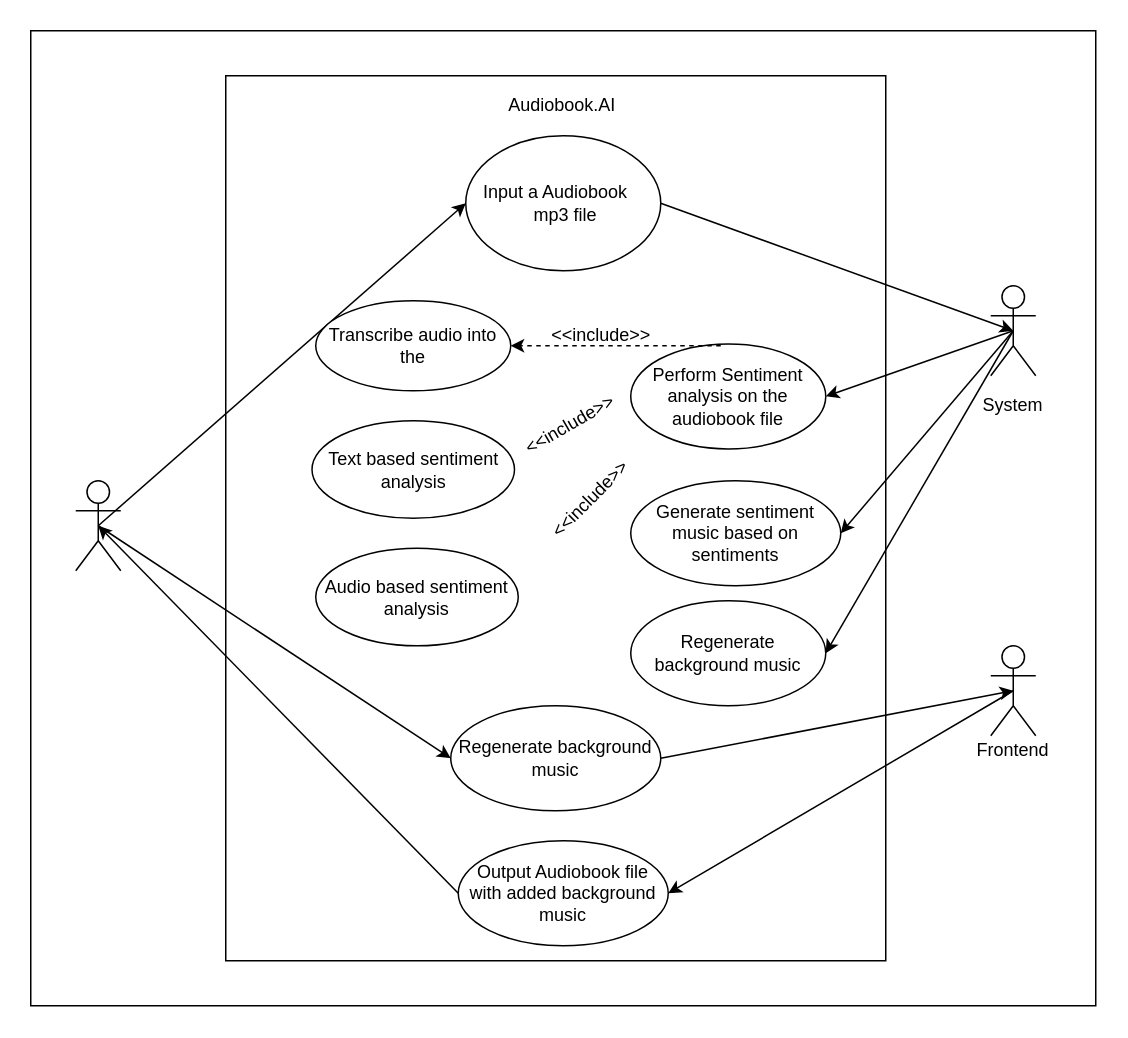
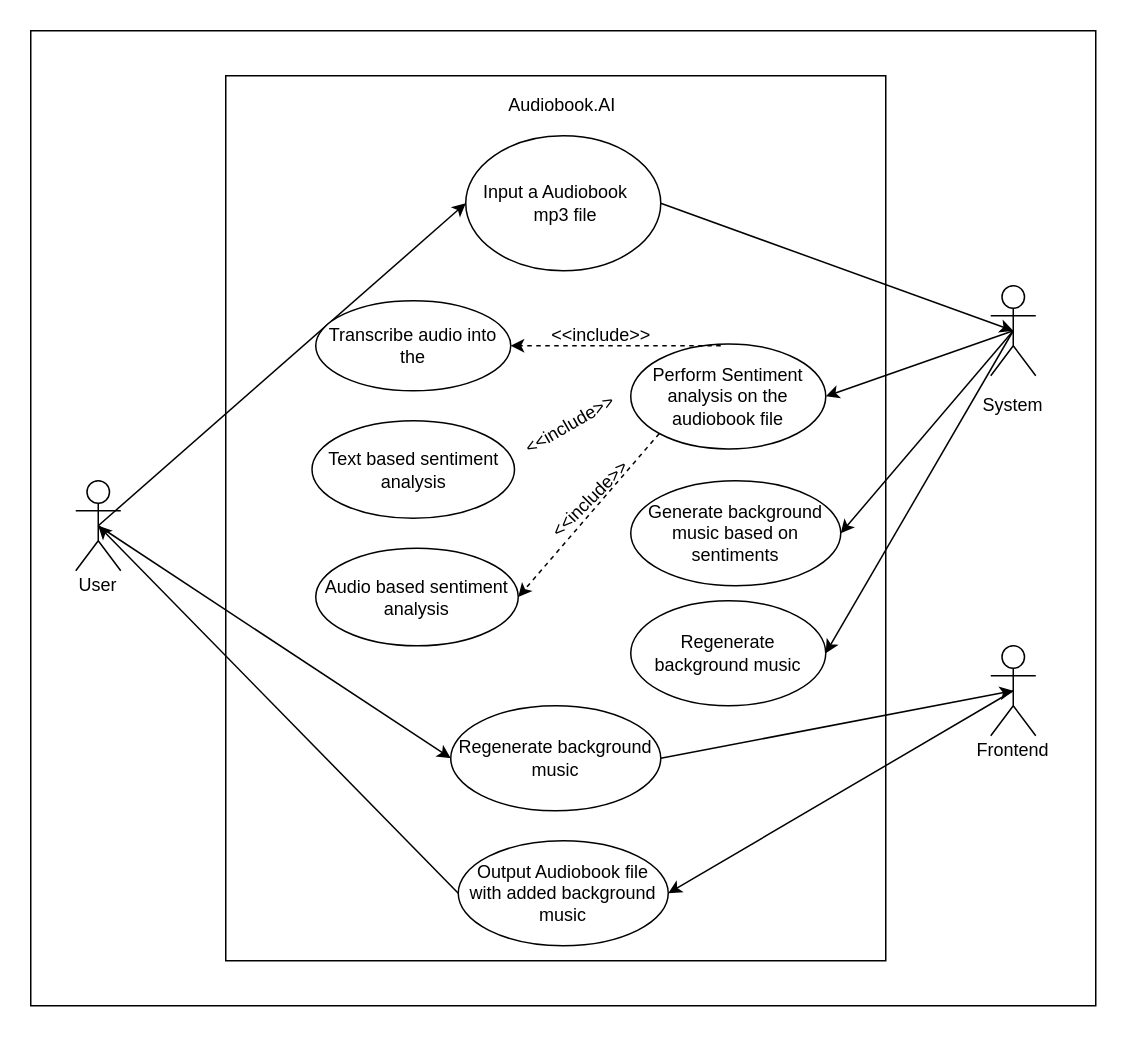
none -> (592, 512)
(736, 533) -> (736, 533)
none -> (98, 586)
